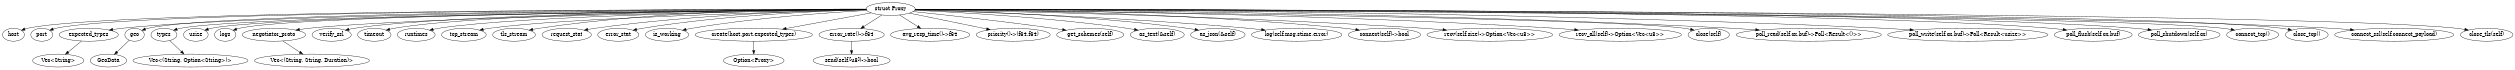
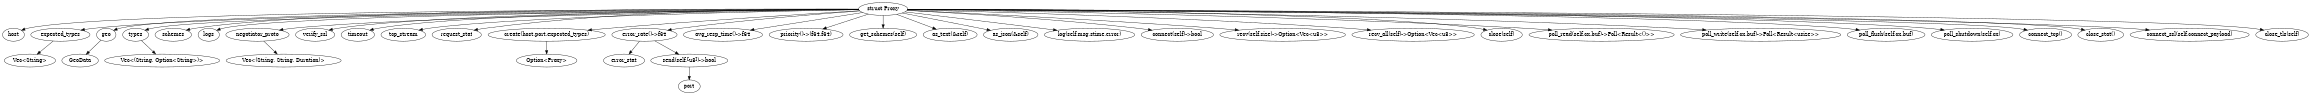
(459, 12) -> (689, 72)
(734, 17) -> (635, 46)
(196, 35) -> (173, 35)
(416, 35) -> none
(514, 35) -> none
(667, 35) -> none
(2307, 35) -> (2101, 35)
